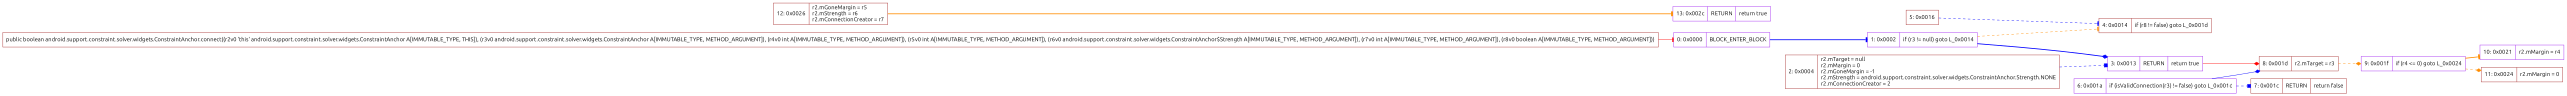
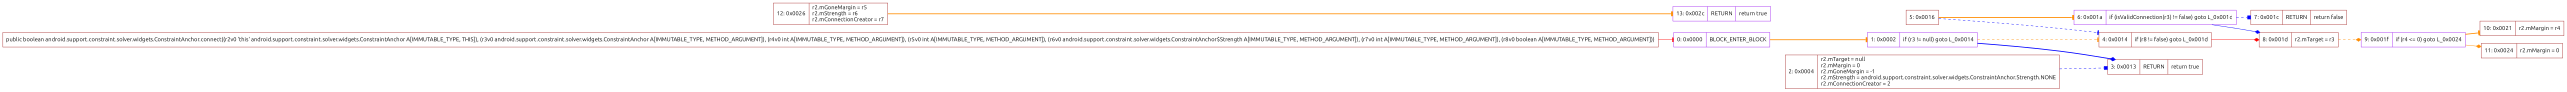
none -> (2005, 17)
(1818, 40) -> (1818, 40)
(2522, 52) -> (2522, 28)
(2155, 64) -> (2155, 67)
(2228, 64) -> (2233, 40)
(2471, 69) -> (2471, 46)
